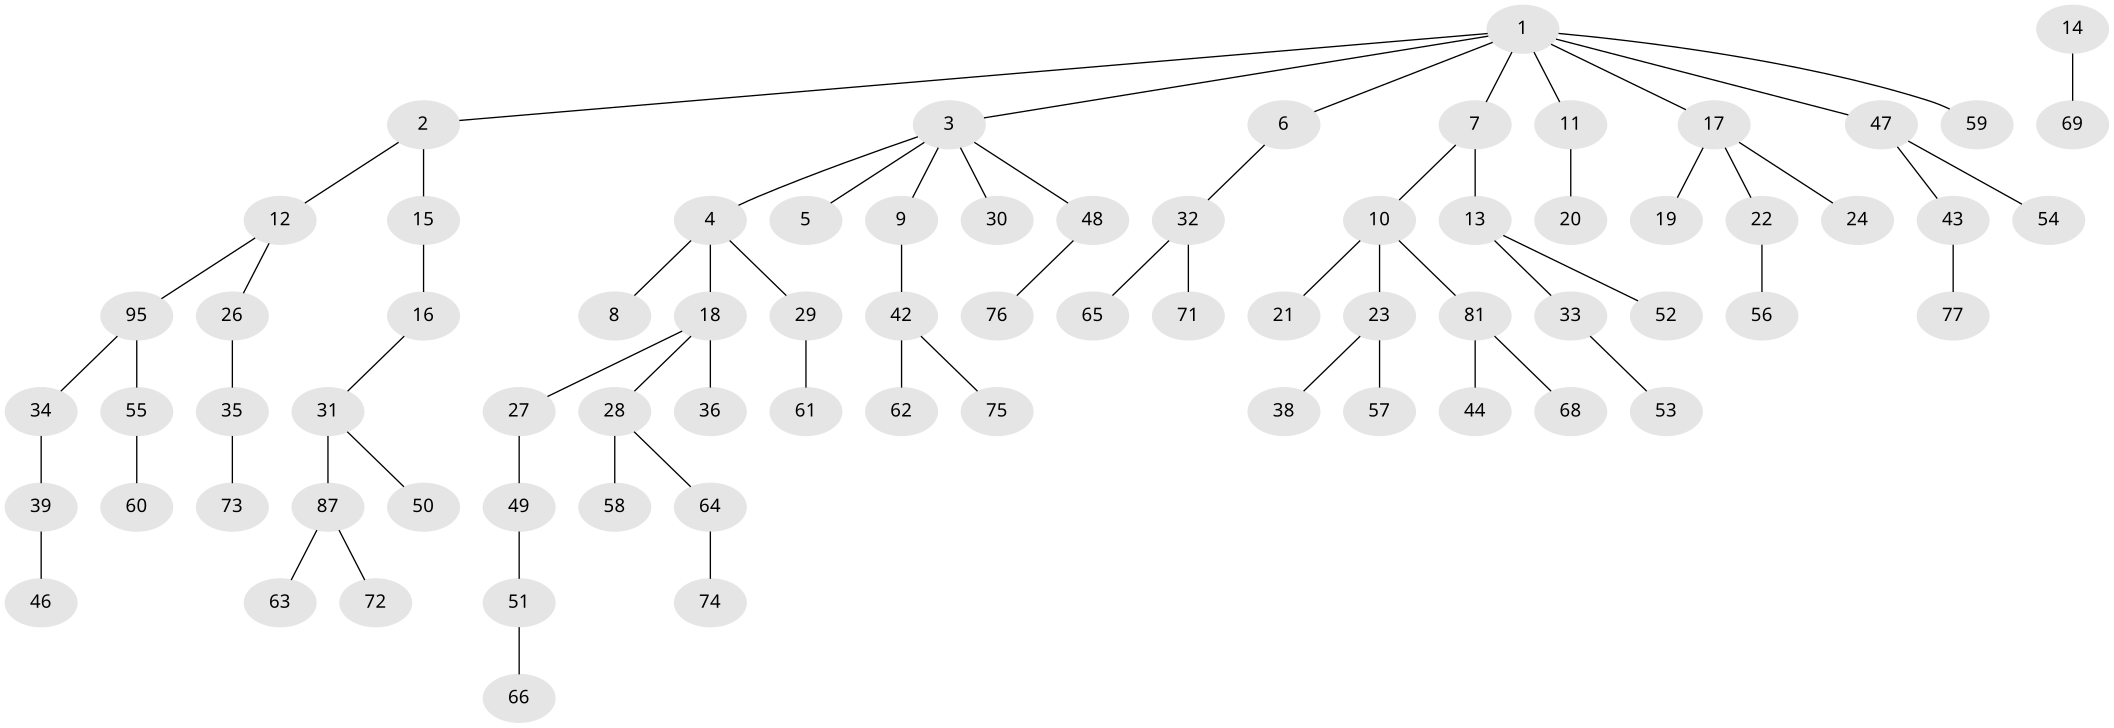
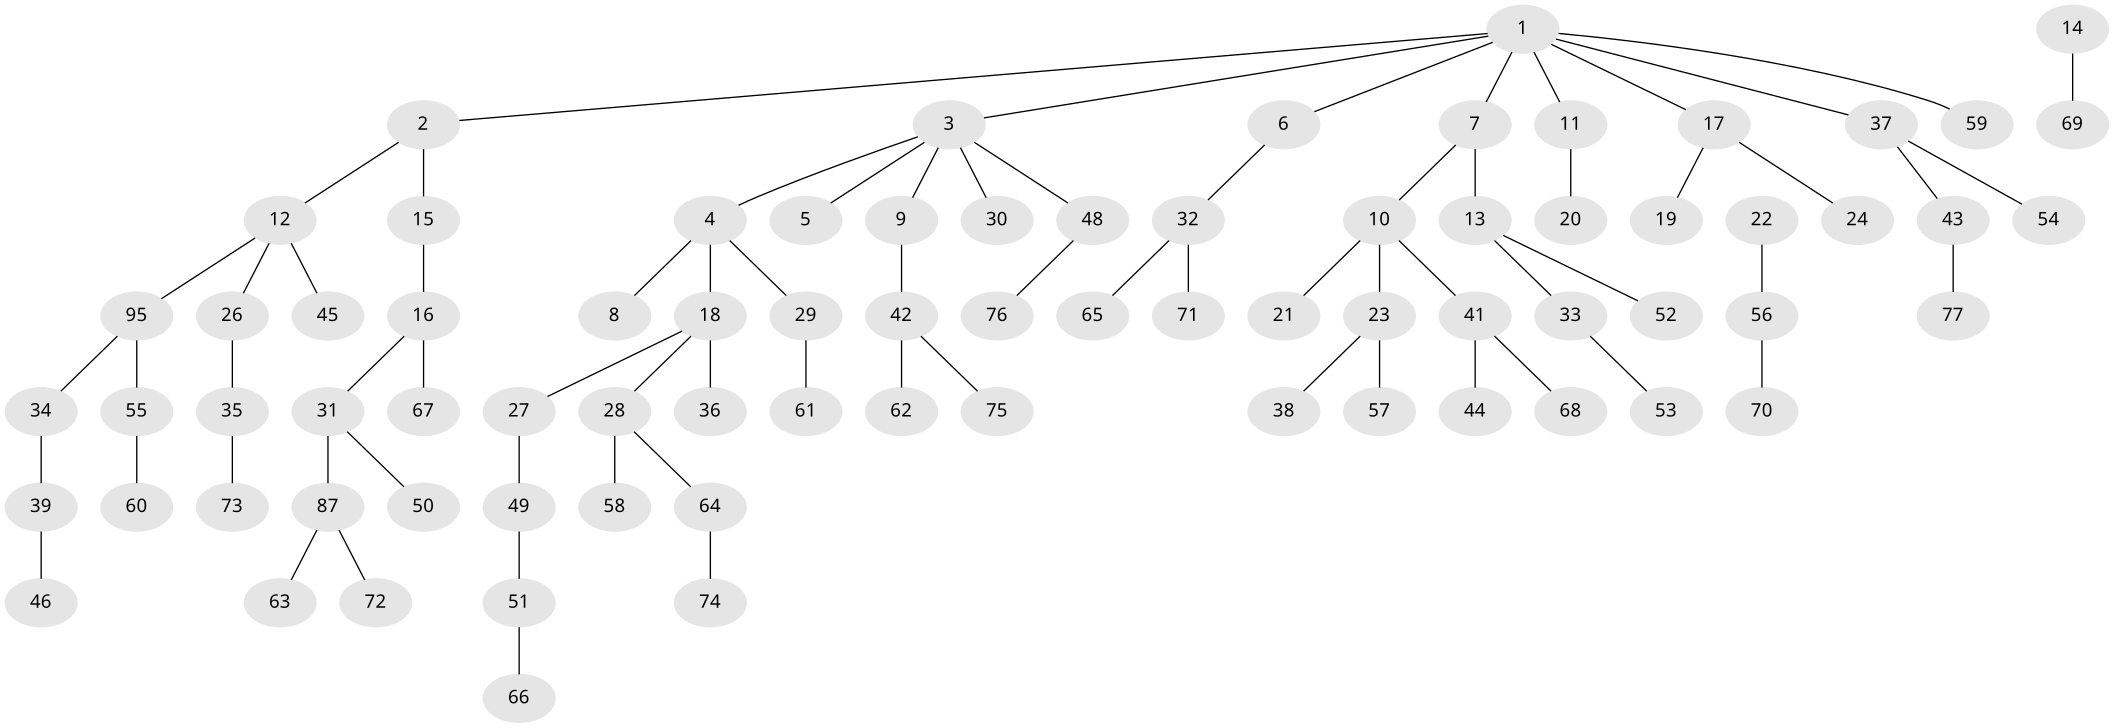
(1881, 125) -> (1881, 125)
(1738, 173) -> none
none -> (328, 316)
(1475, 316) -> (1475, 316)
none -> (424, 412)
none -> (1762, 412)
